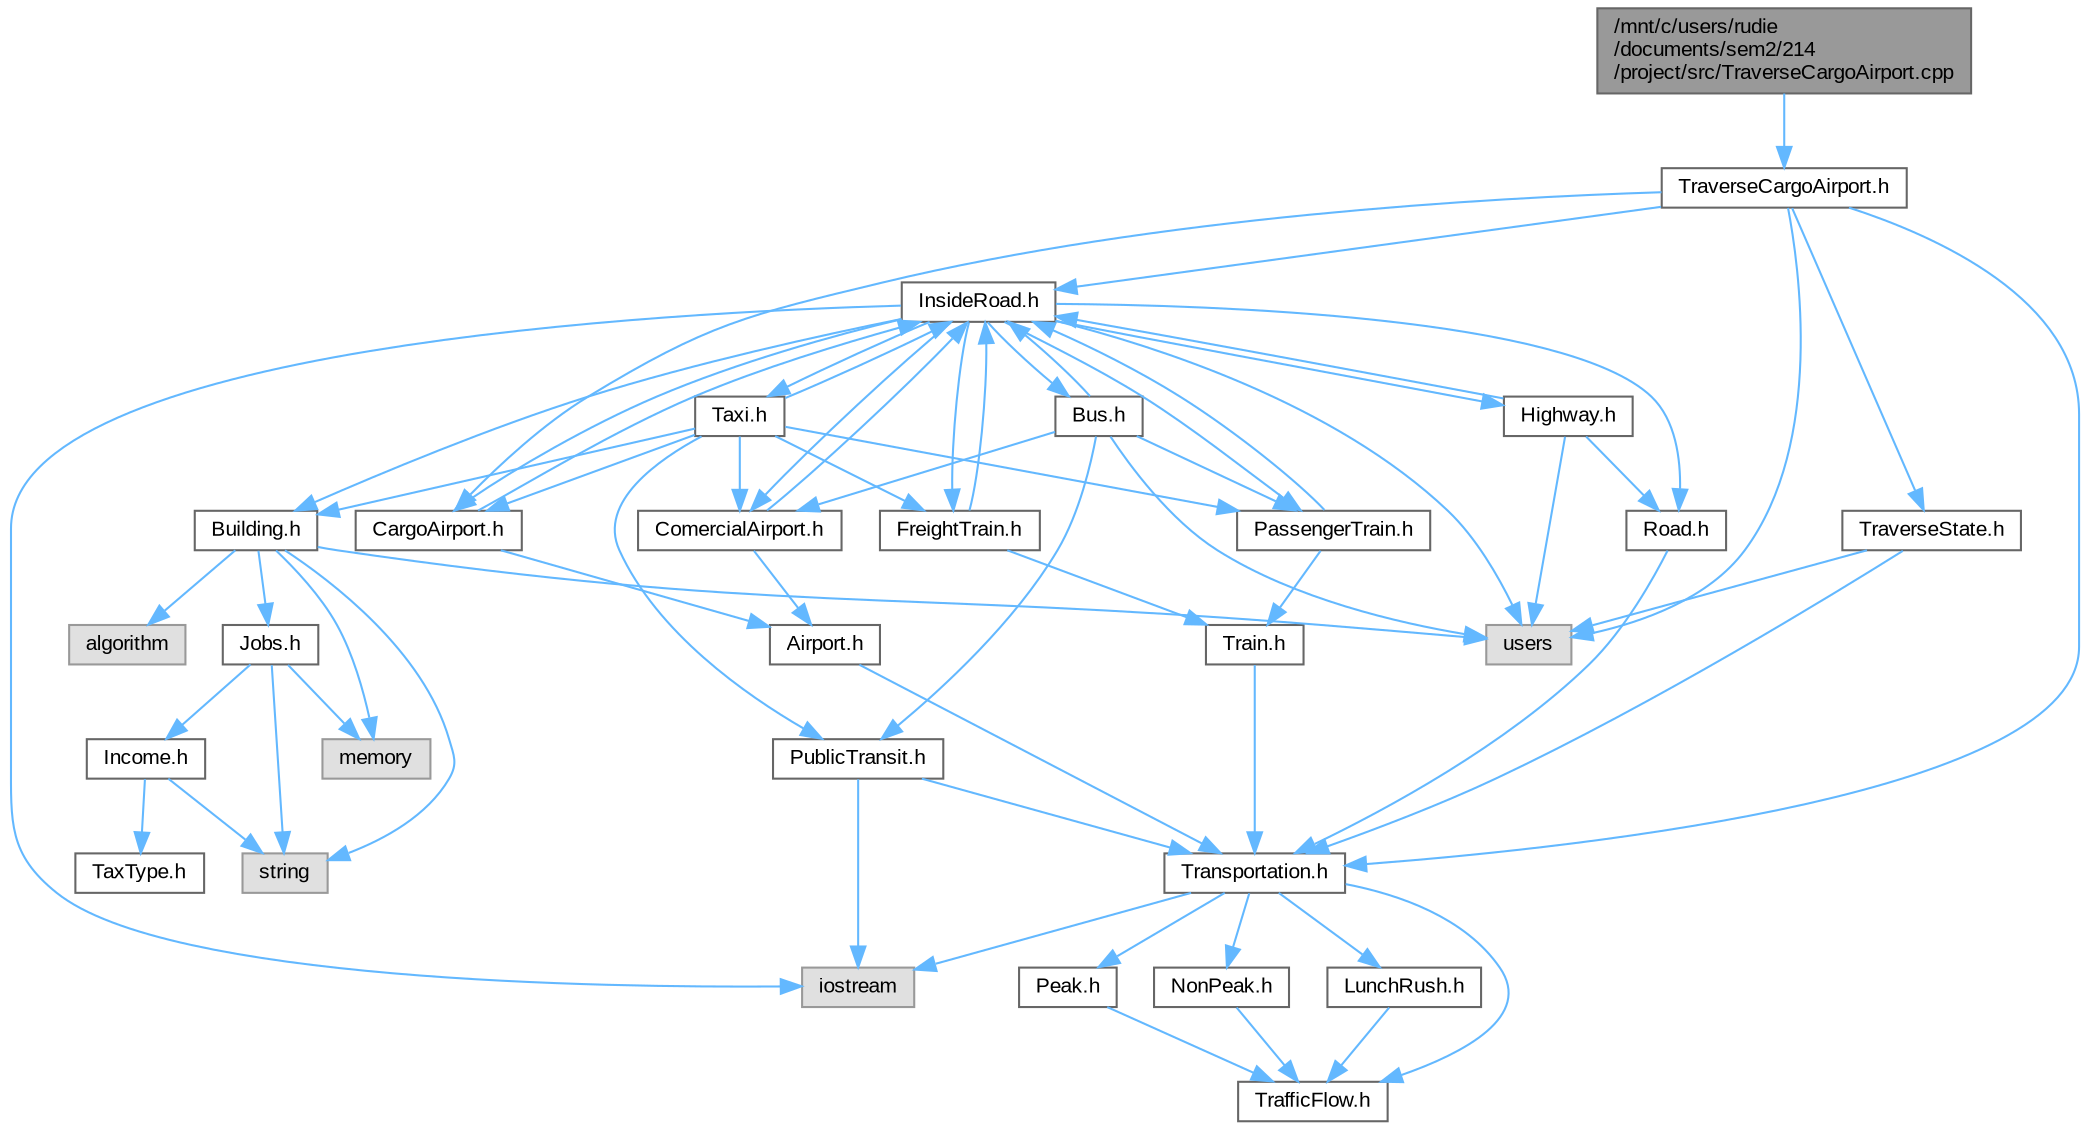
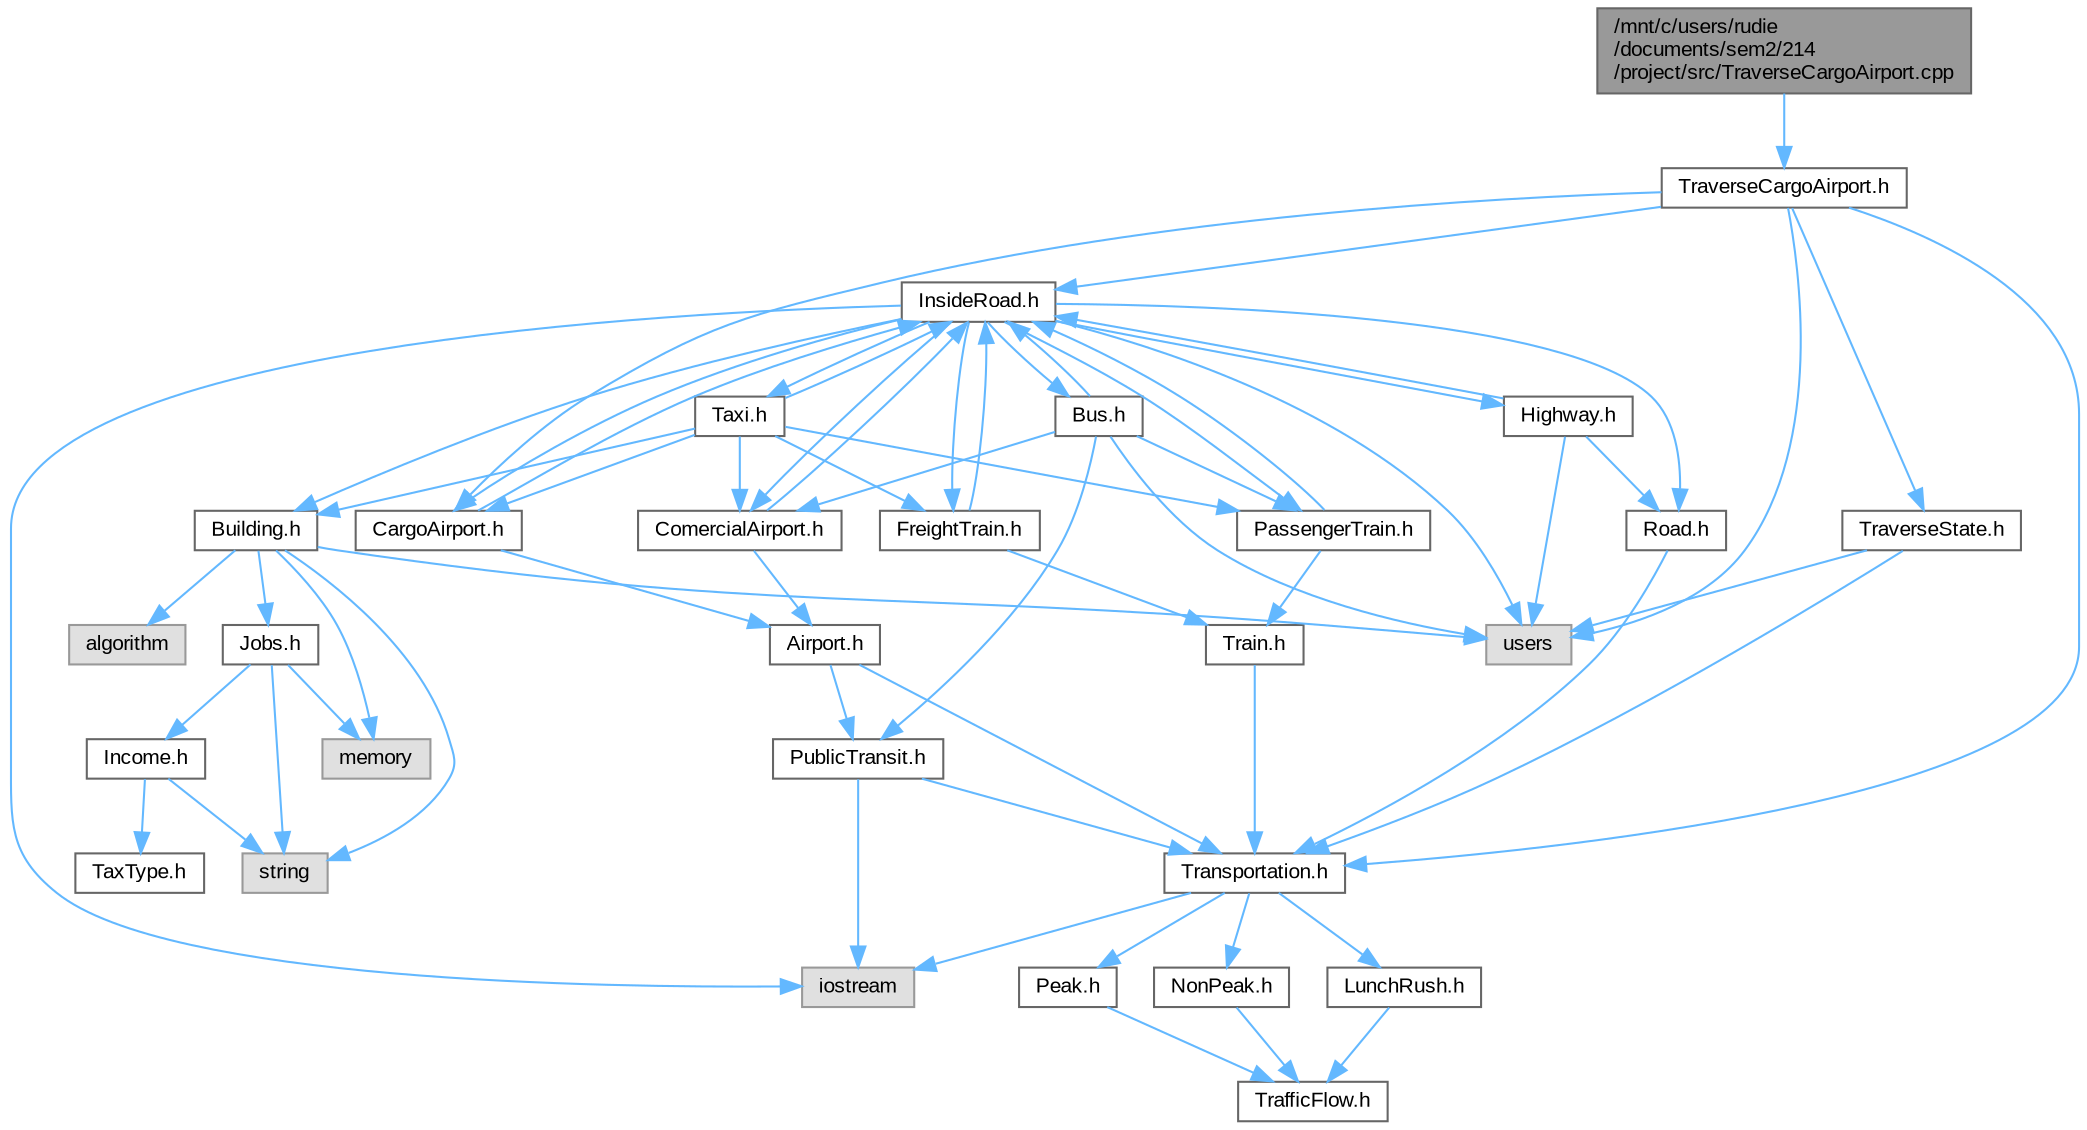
(659, 612) -> (839, 692)
(1496, 963) -> none
